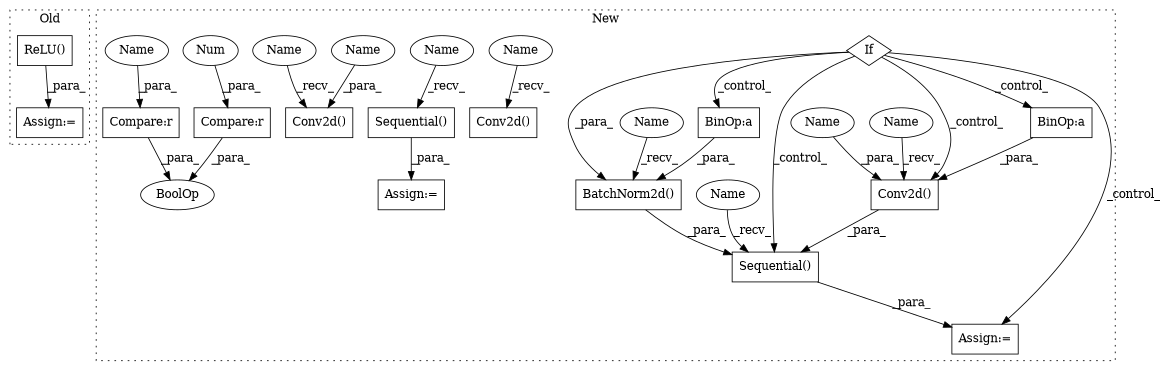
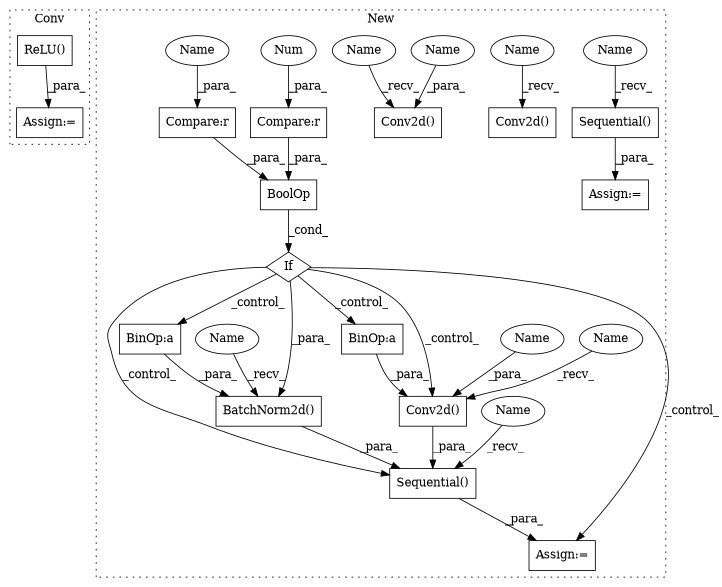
(50, 19) -> (50, 19)
(177, 195) -> (289, 195)
none -> (289, 227)
